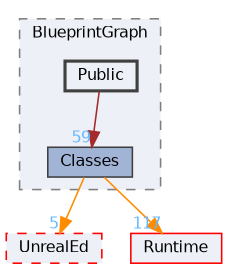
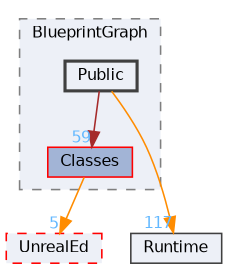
(90, 162) -> (90, 162)
(127, 200) -> (148, 151)
(176, 248) -> (176, 248)
